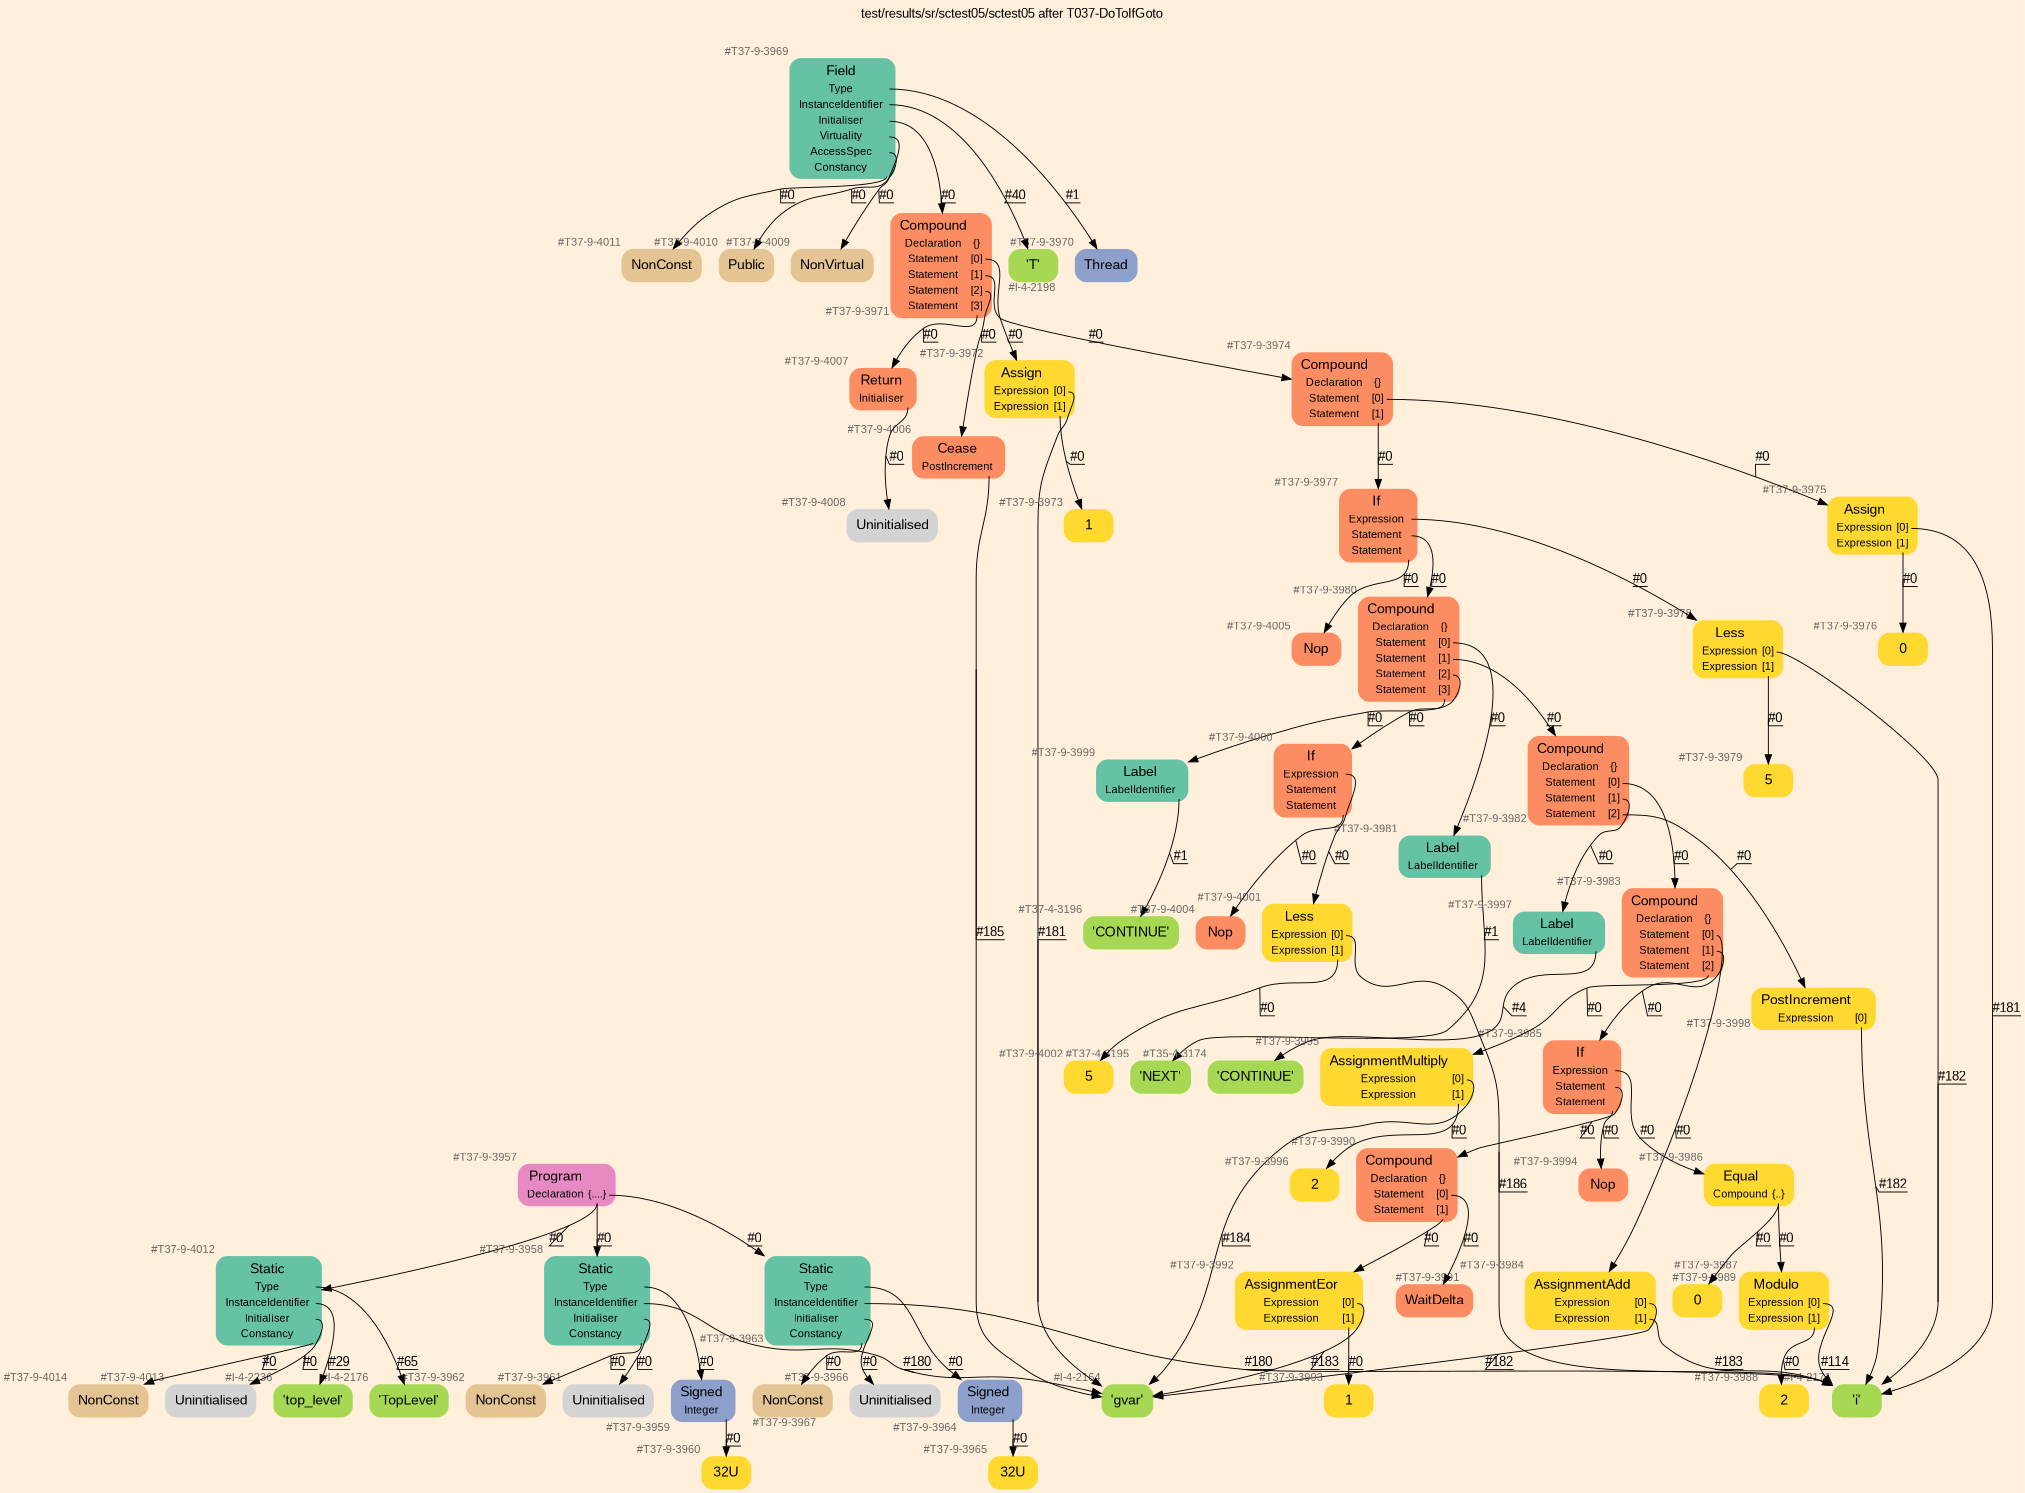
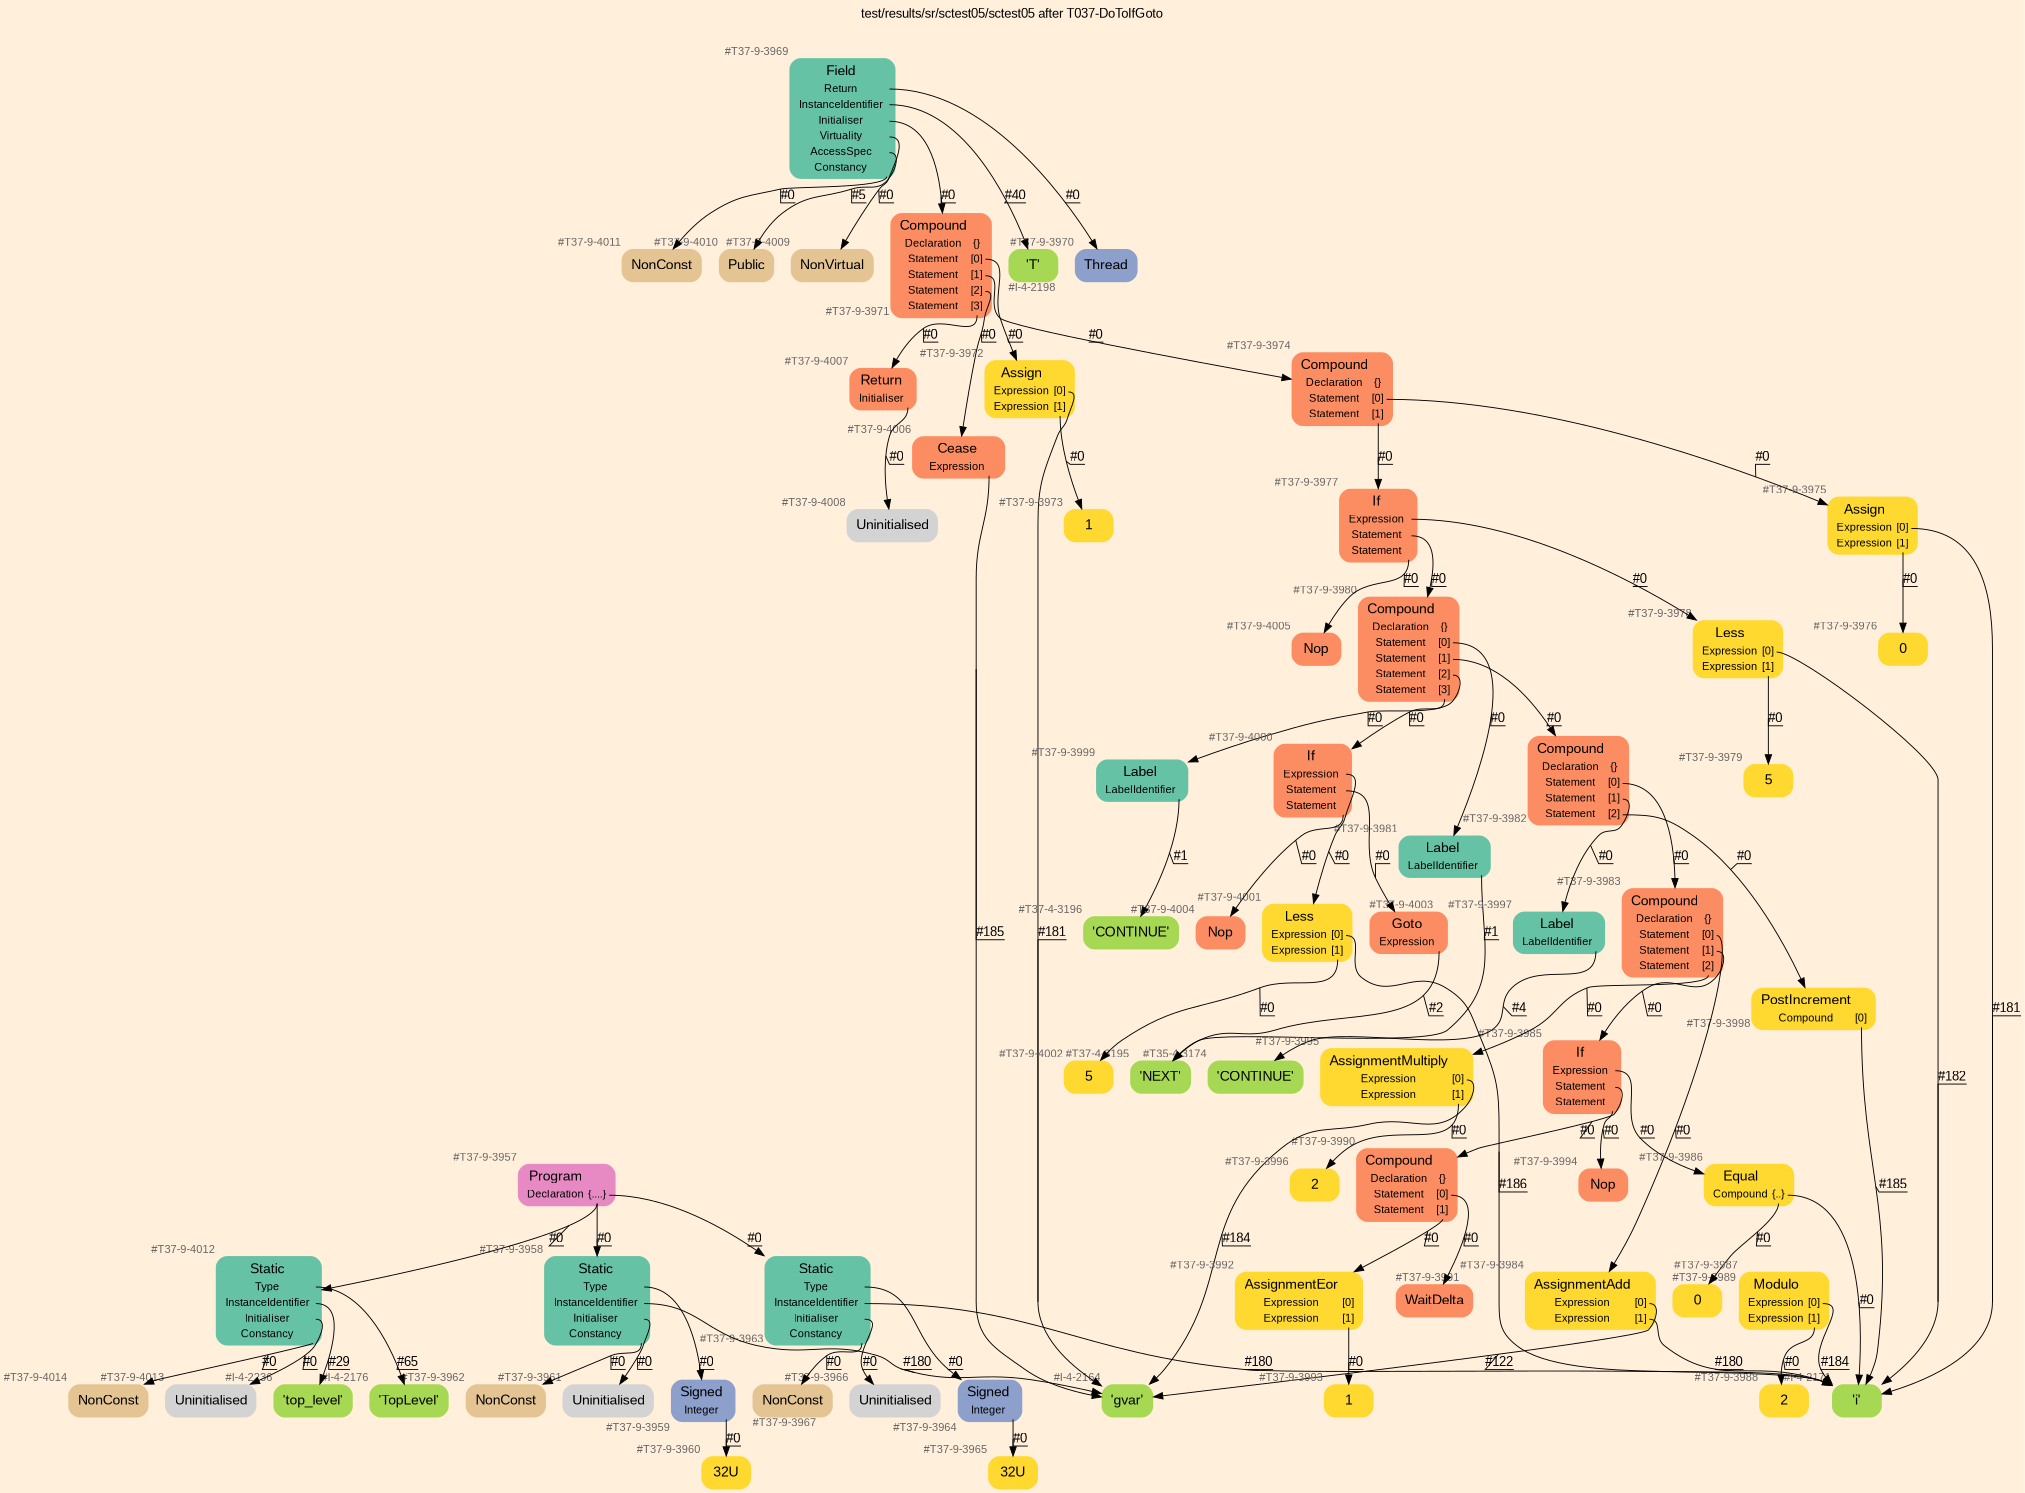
(841, 89) -> (841, 89)
(859, 196) -> (859, 196)
(1073, 196) -> (1073, 196)
(957, 467) -> (957, 467)
none -> (1409, 933)
(1806, 1018) -> (1806, 1018)
(1893, 1185) -> (1893, 1185)
(1779, 1233) -> (1854, 1268)
(1500, 1363) -> (1500, 1363)
(1729, 1363) -> (1729, 1363)
(1835, 1363) -> (1835, 1363)
(1290, 1364) -> none
